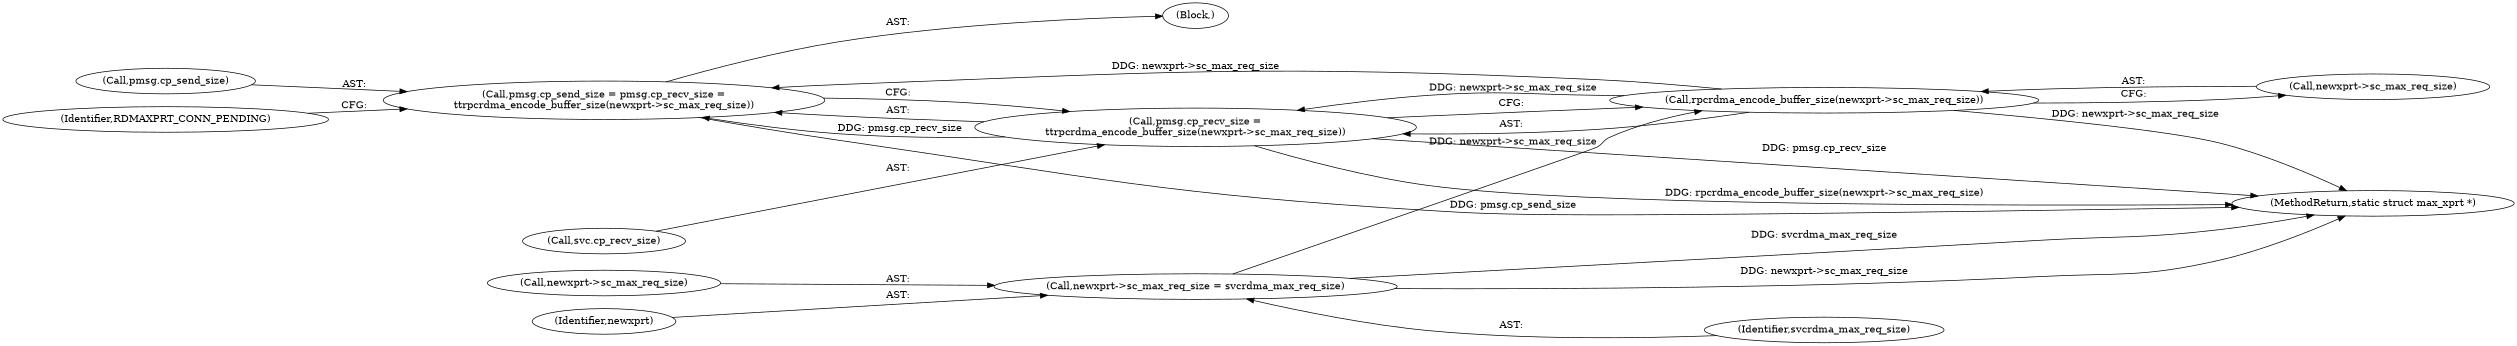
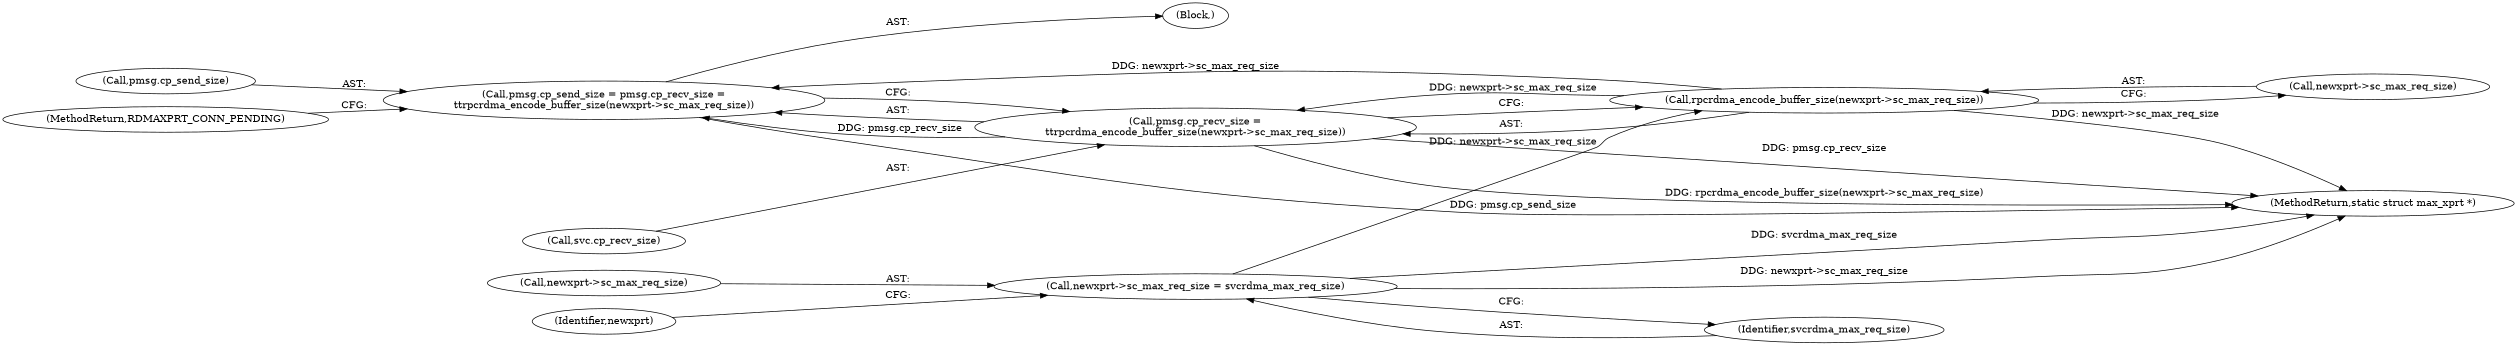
(166, 119) -> (166, 119)
(900, 295) -> (900, 295)
none -> (1508, 313)
